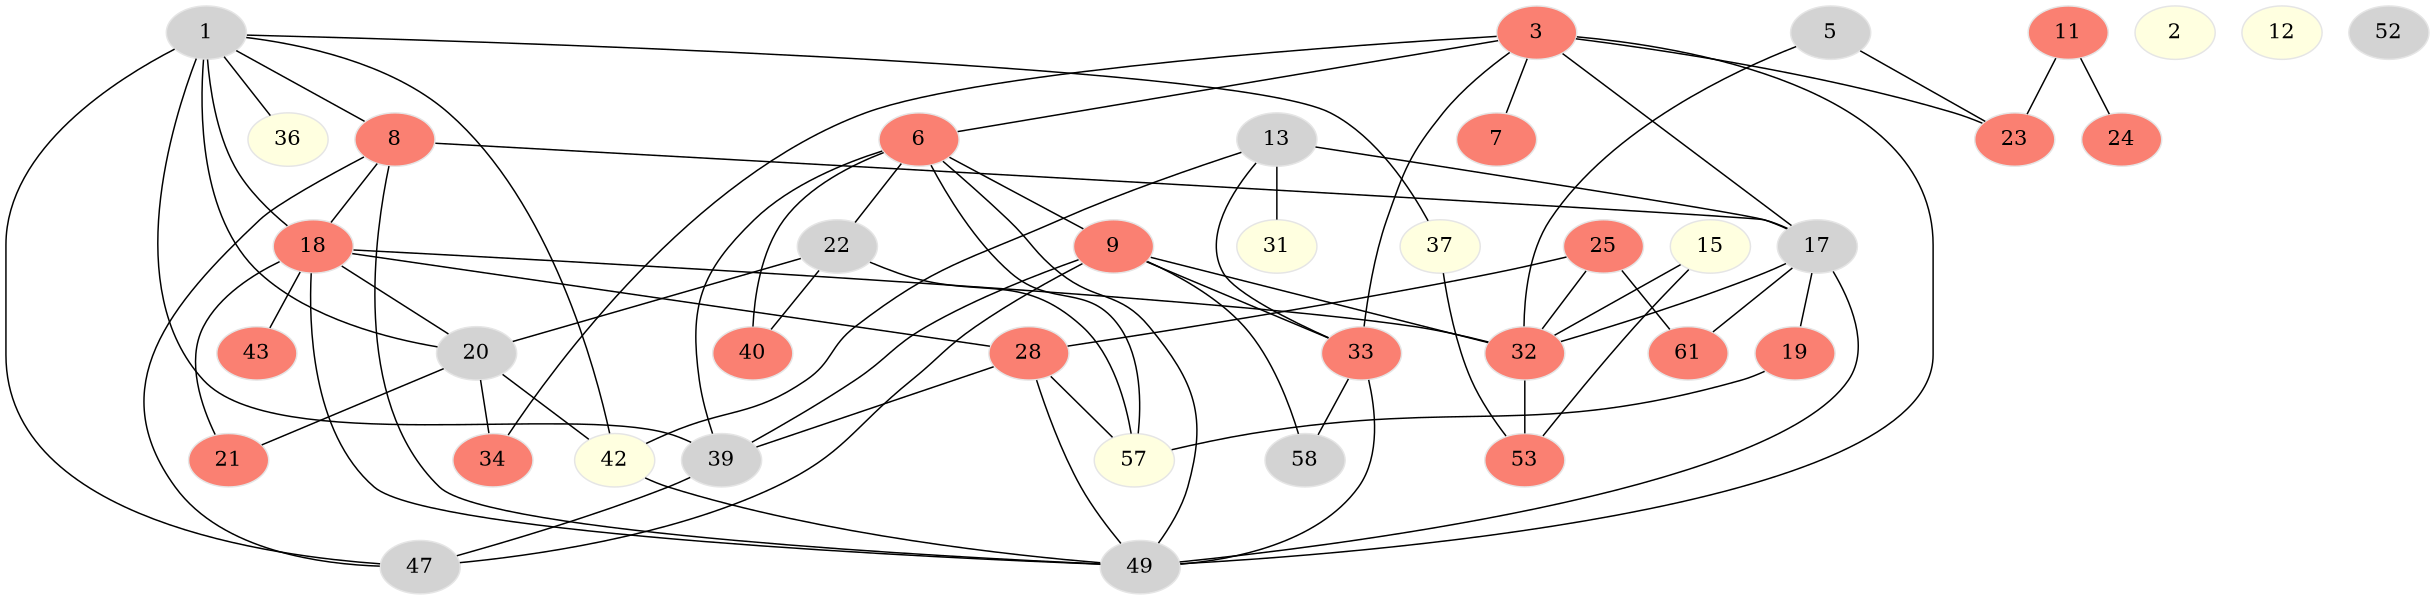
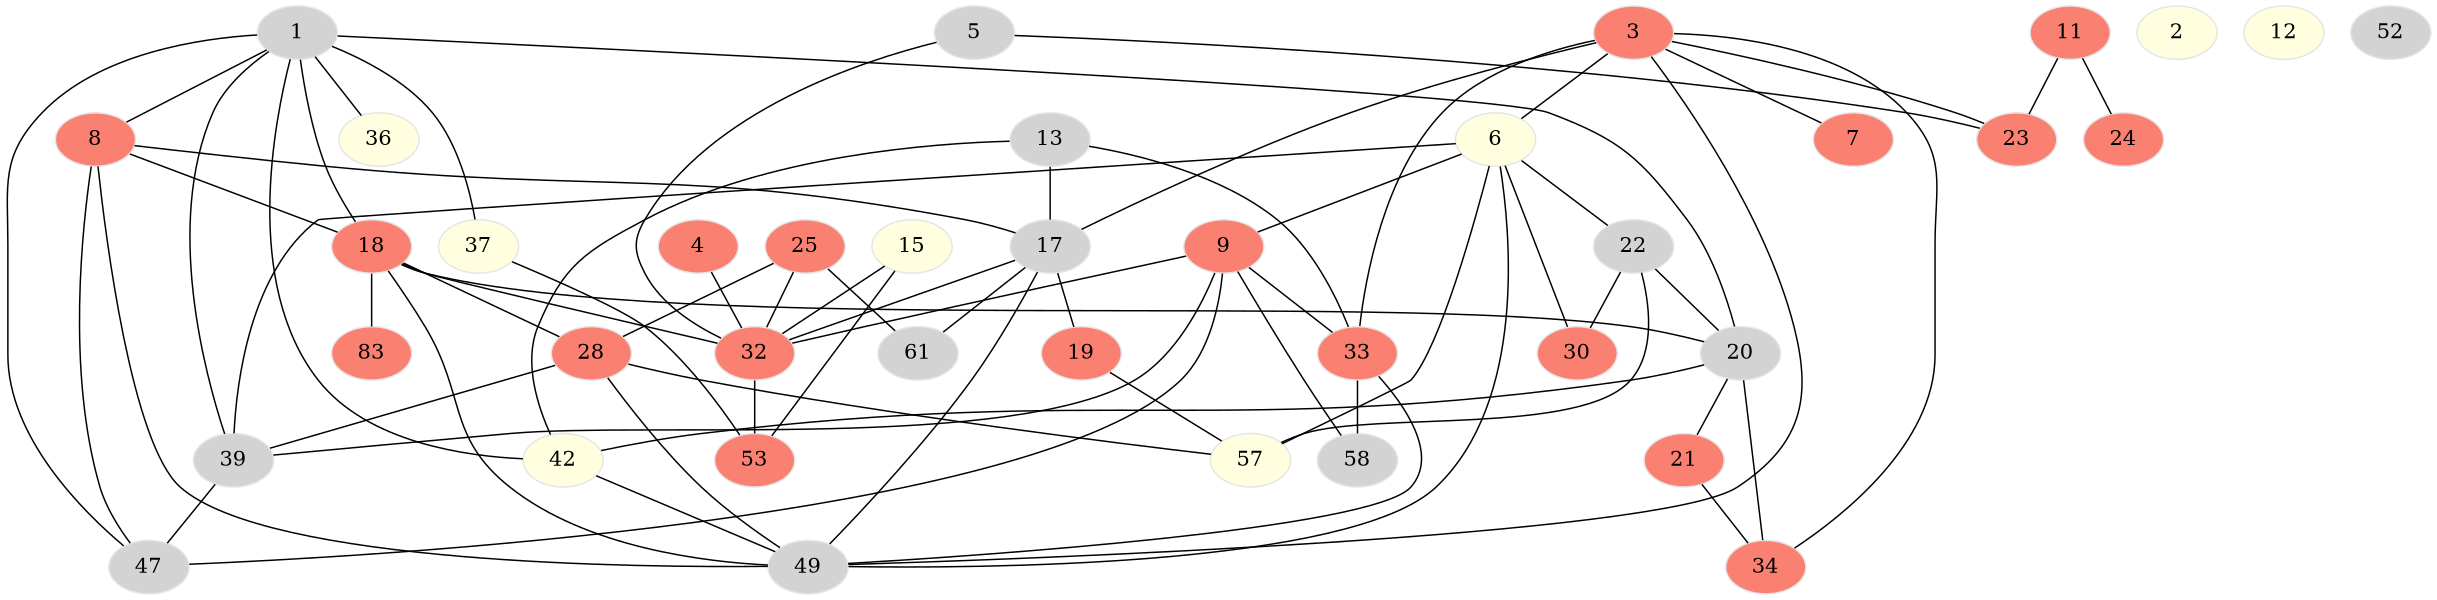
(919, 140) -> (1496, 140)
none -> (698, 246)
(1277, 246) -> none
(202, 332) -> (1725, 514)
(257, 353) -> (372, 353)
(753, 353) -> (1577, 353)
(1688, 353) -> (918, 353)
